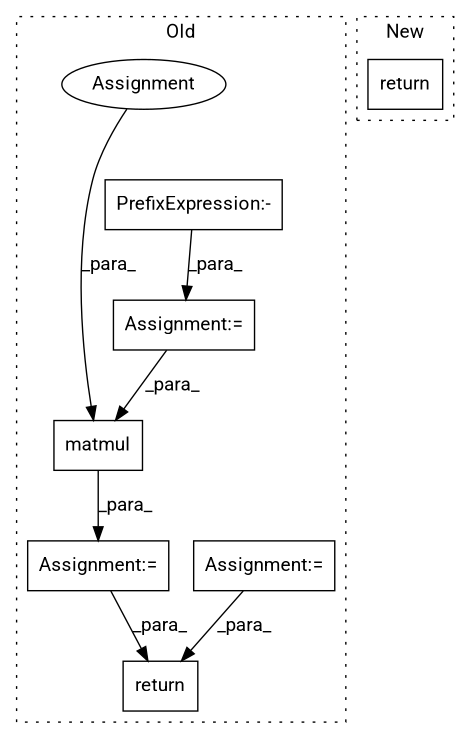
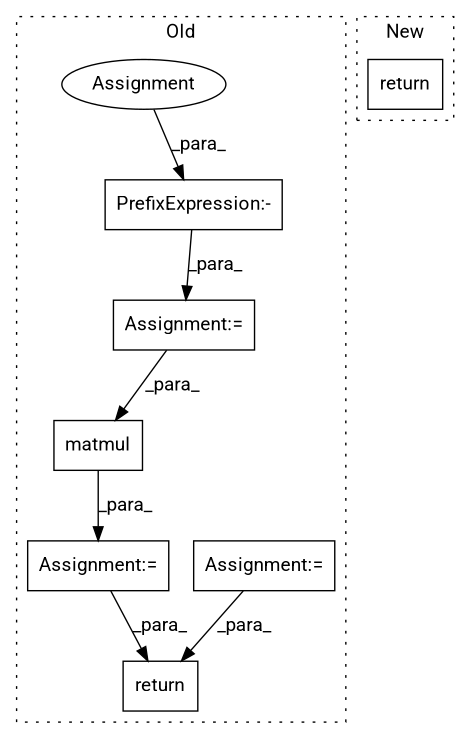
(82, 253) -> (166, 138)
